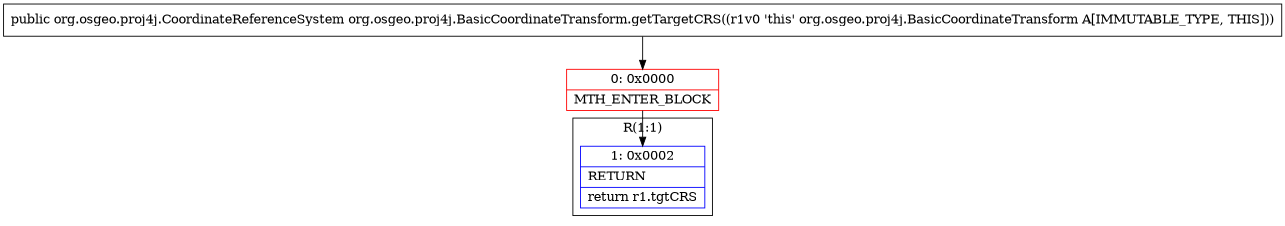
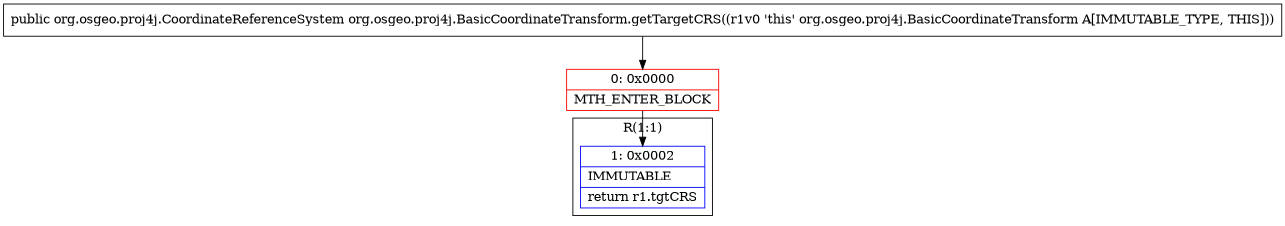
(617, 177) -> (630, 177)
